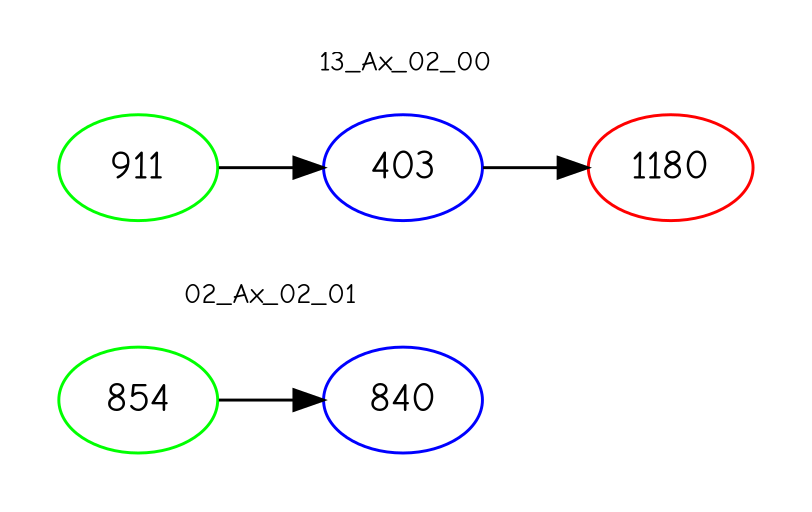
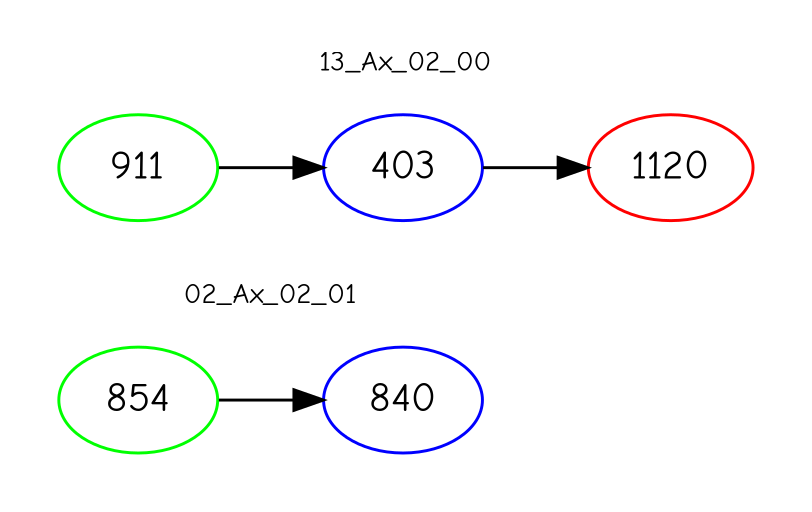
(671, 168) -> (671, 168)
